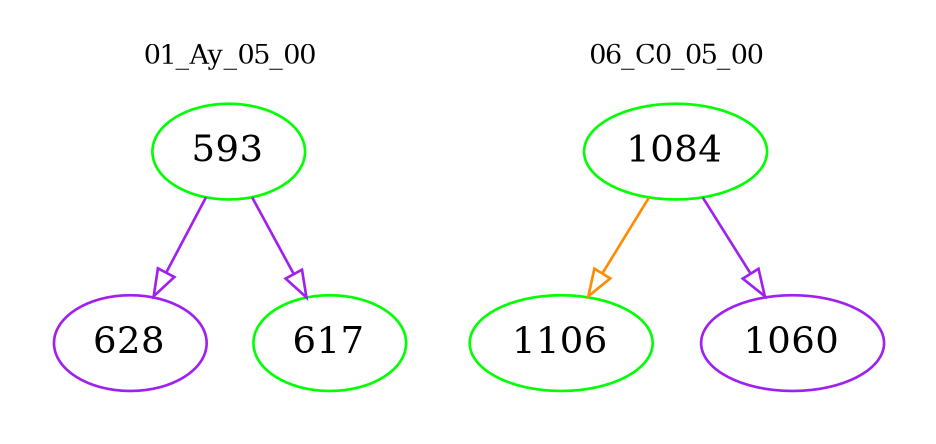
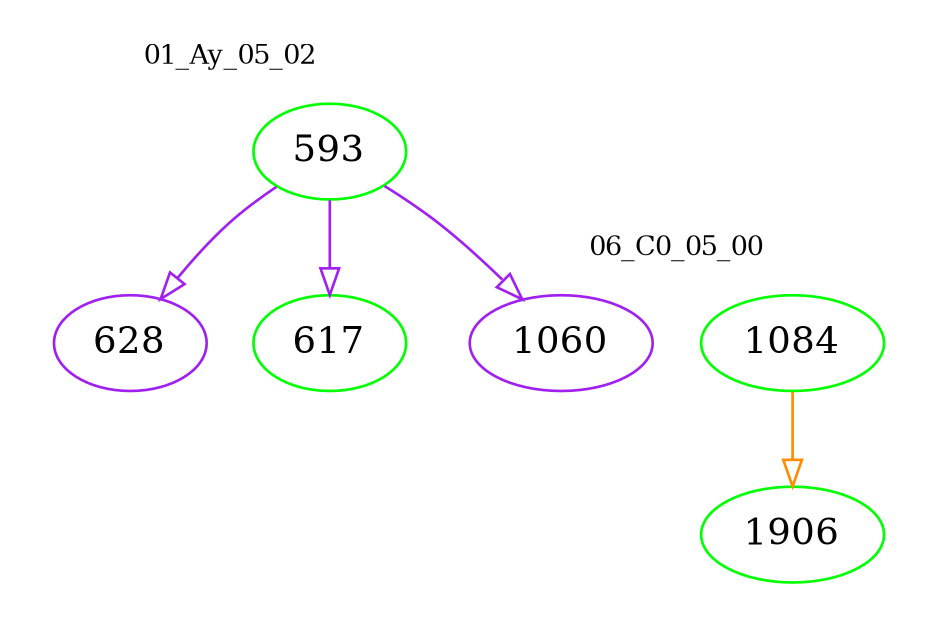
(230, 57) -> (230, 57)
(726, 235) -> (466, 246)
(561, 343) -> (793, 535)
